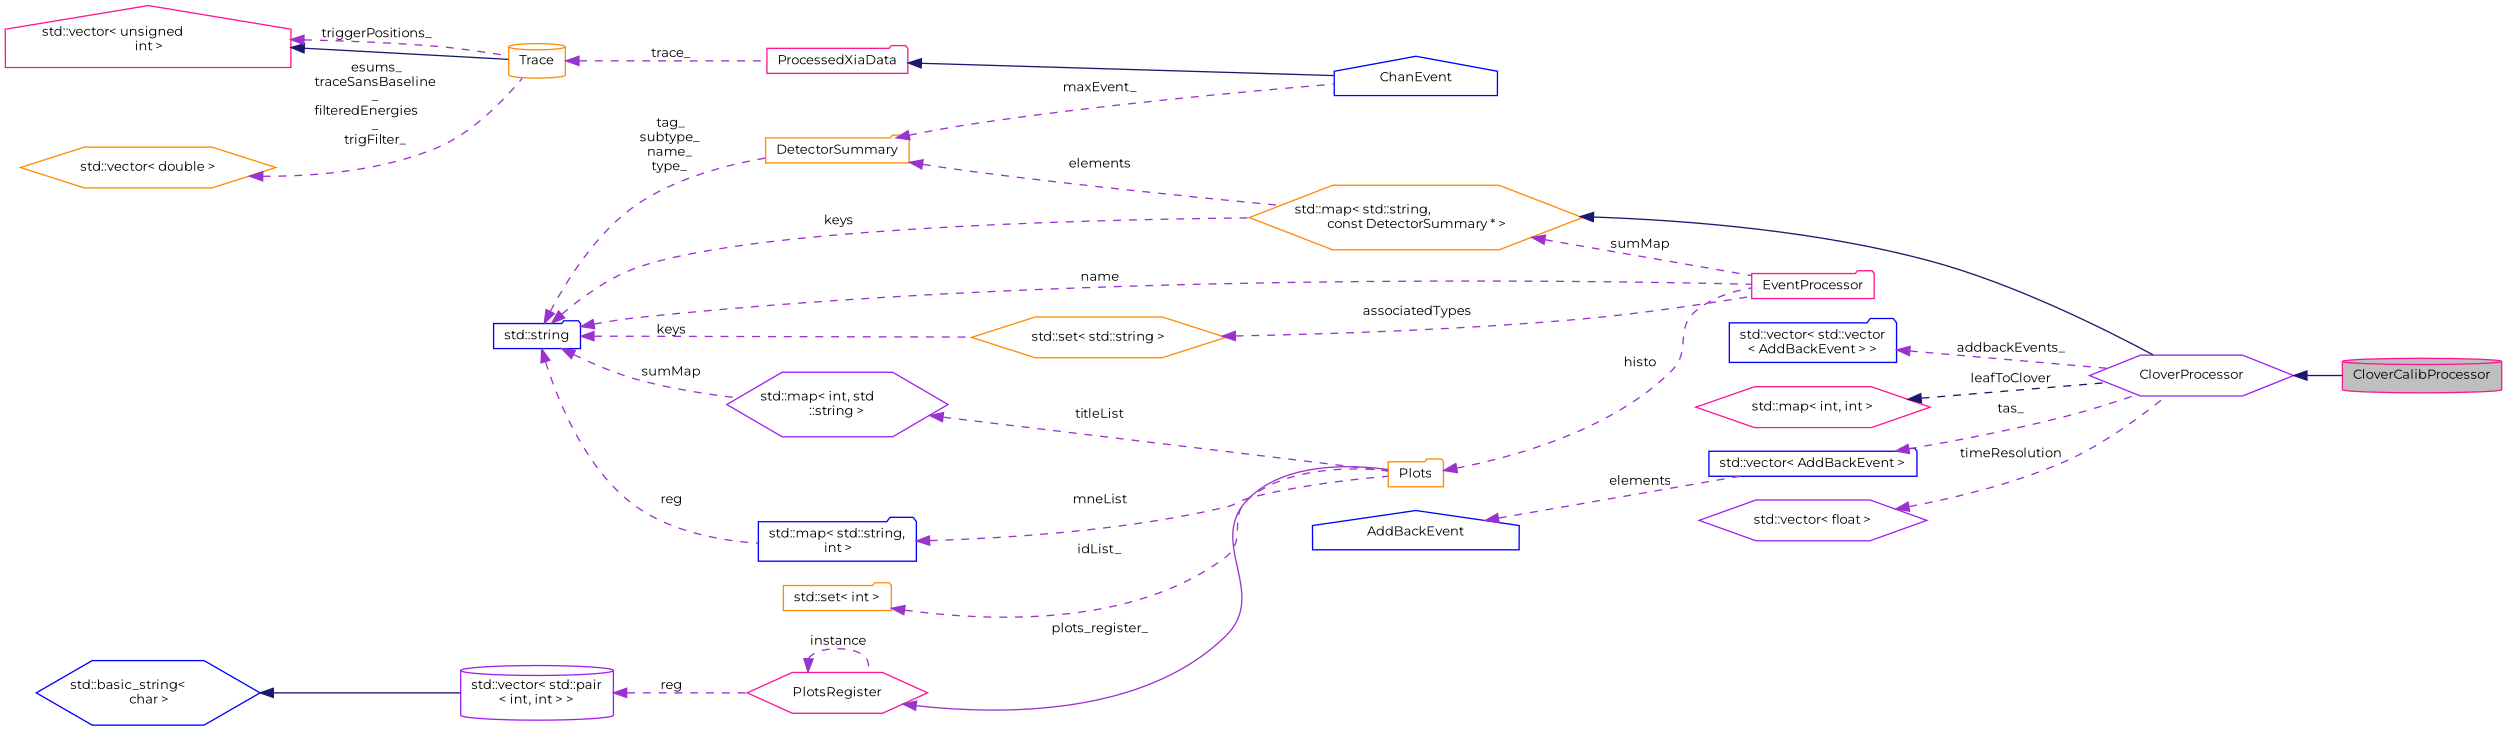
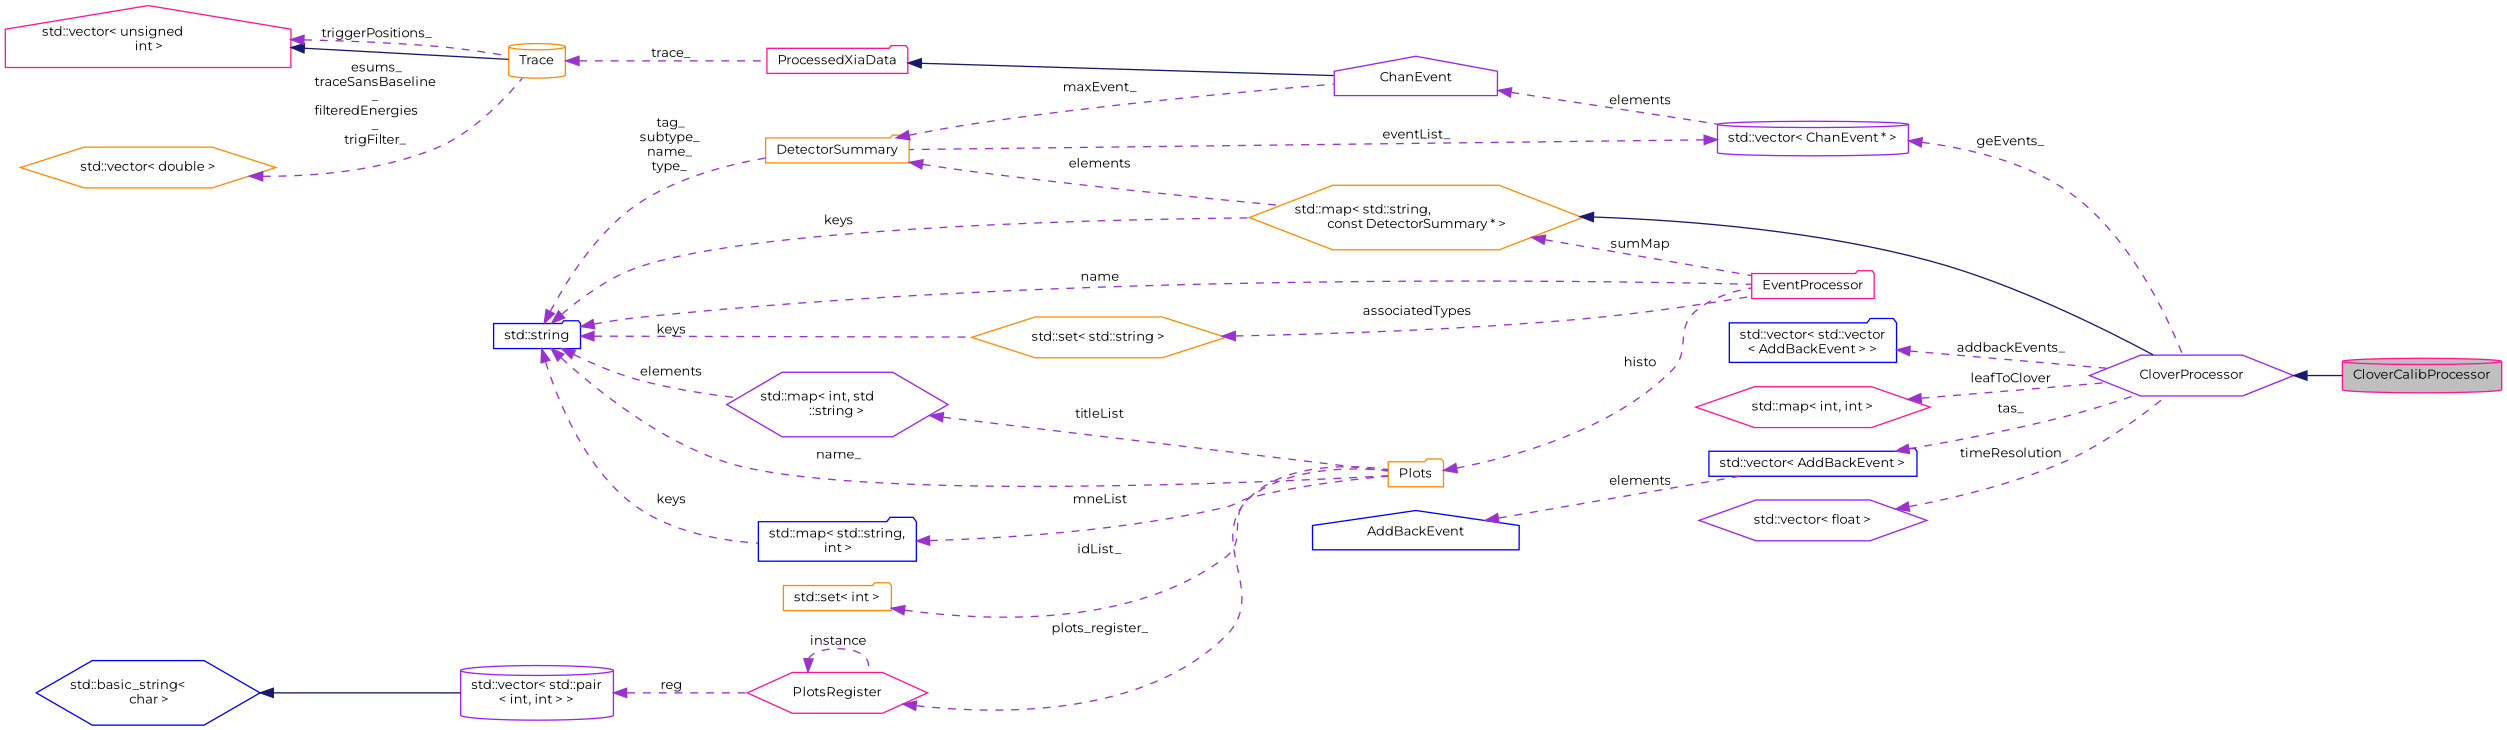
(1416, 78) -> (1416, 78)
none -> (1813, 139)
(670, 372) -> (670, 372)
(2014, 390) -> (2014, 390)
none -> (958, 486)
(670, 500) -> (670, 500)
(1213, 646) -> (1213, 646)
